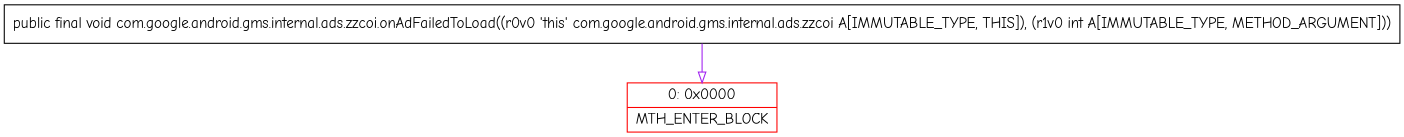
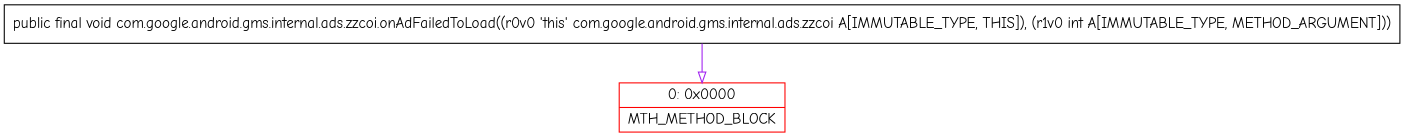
(702, 119) -> (702, 119)
